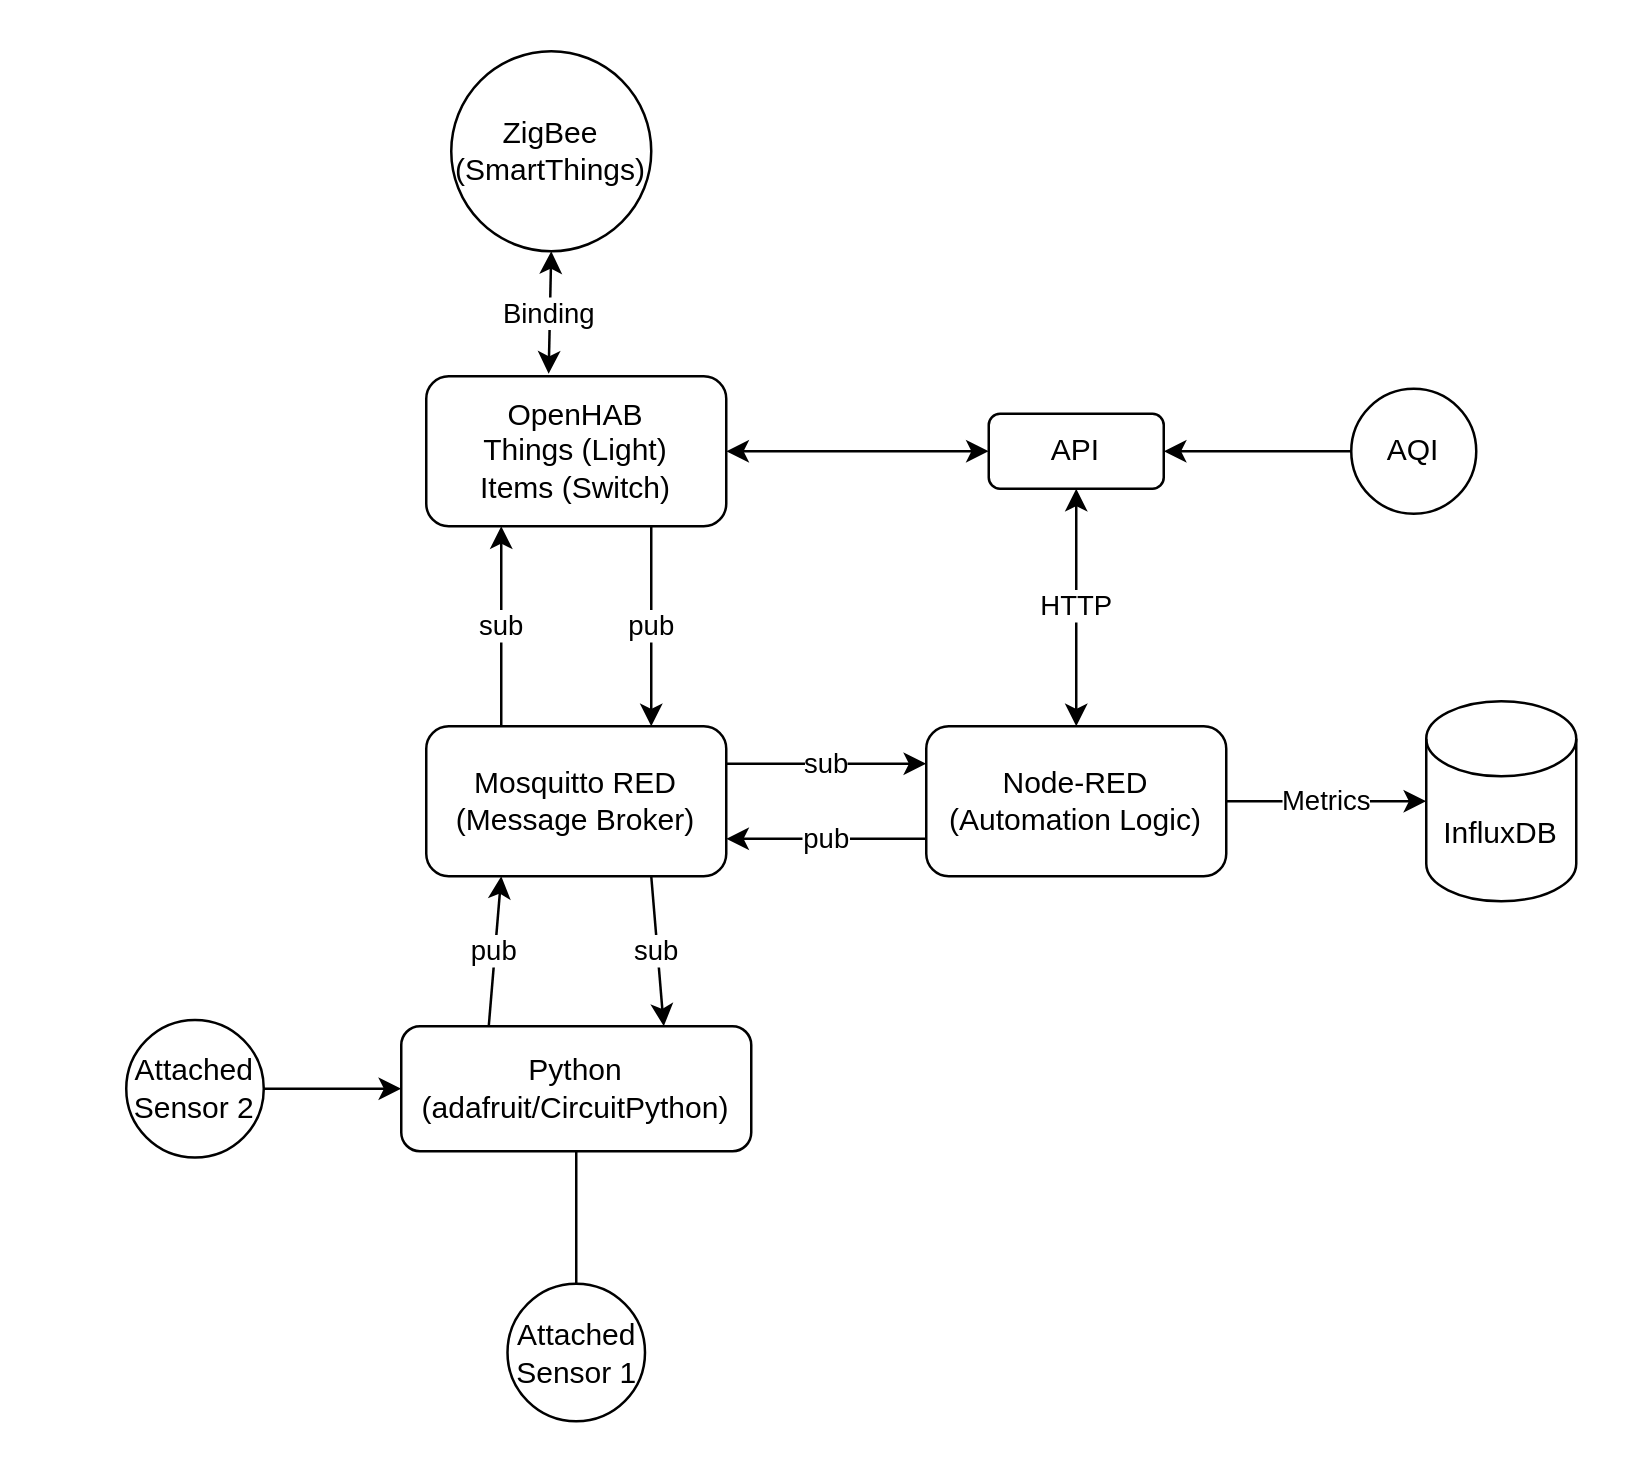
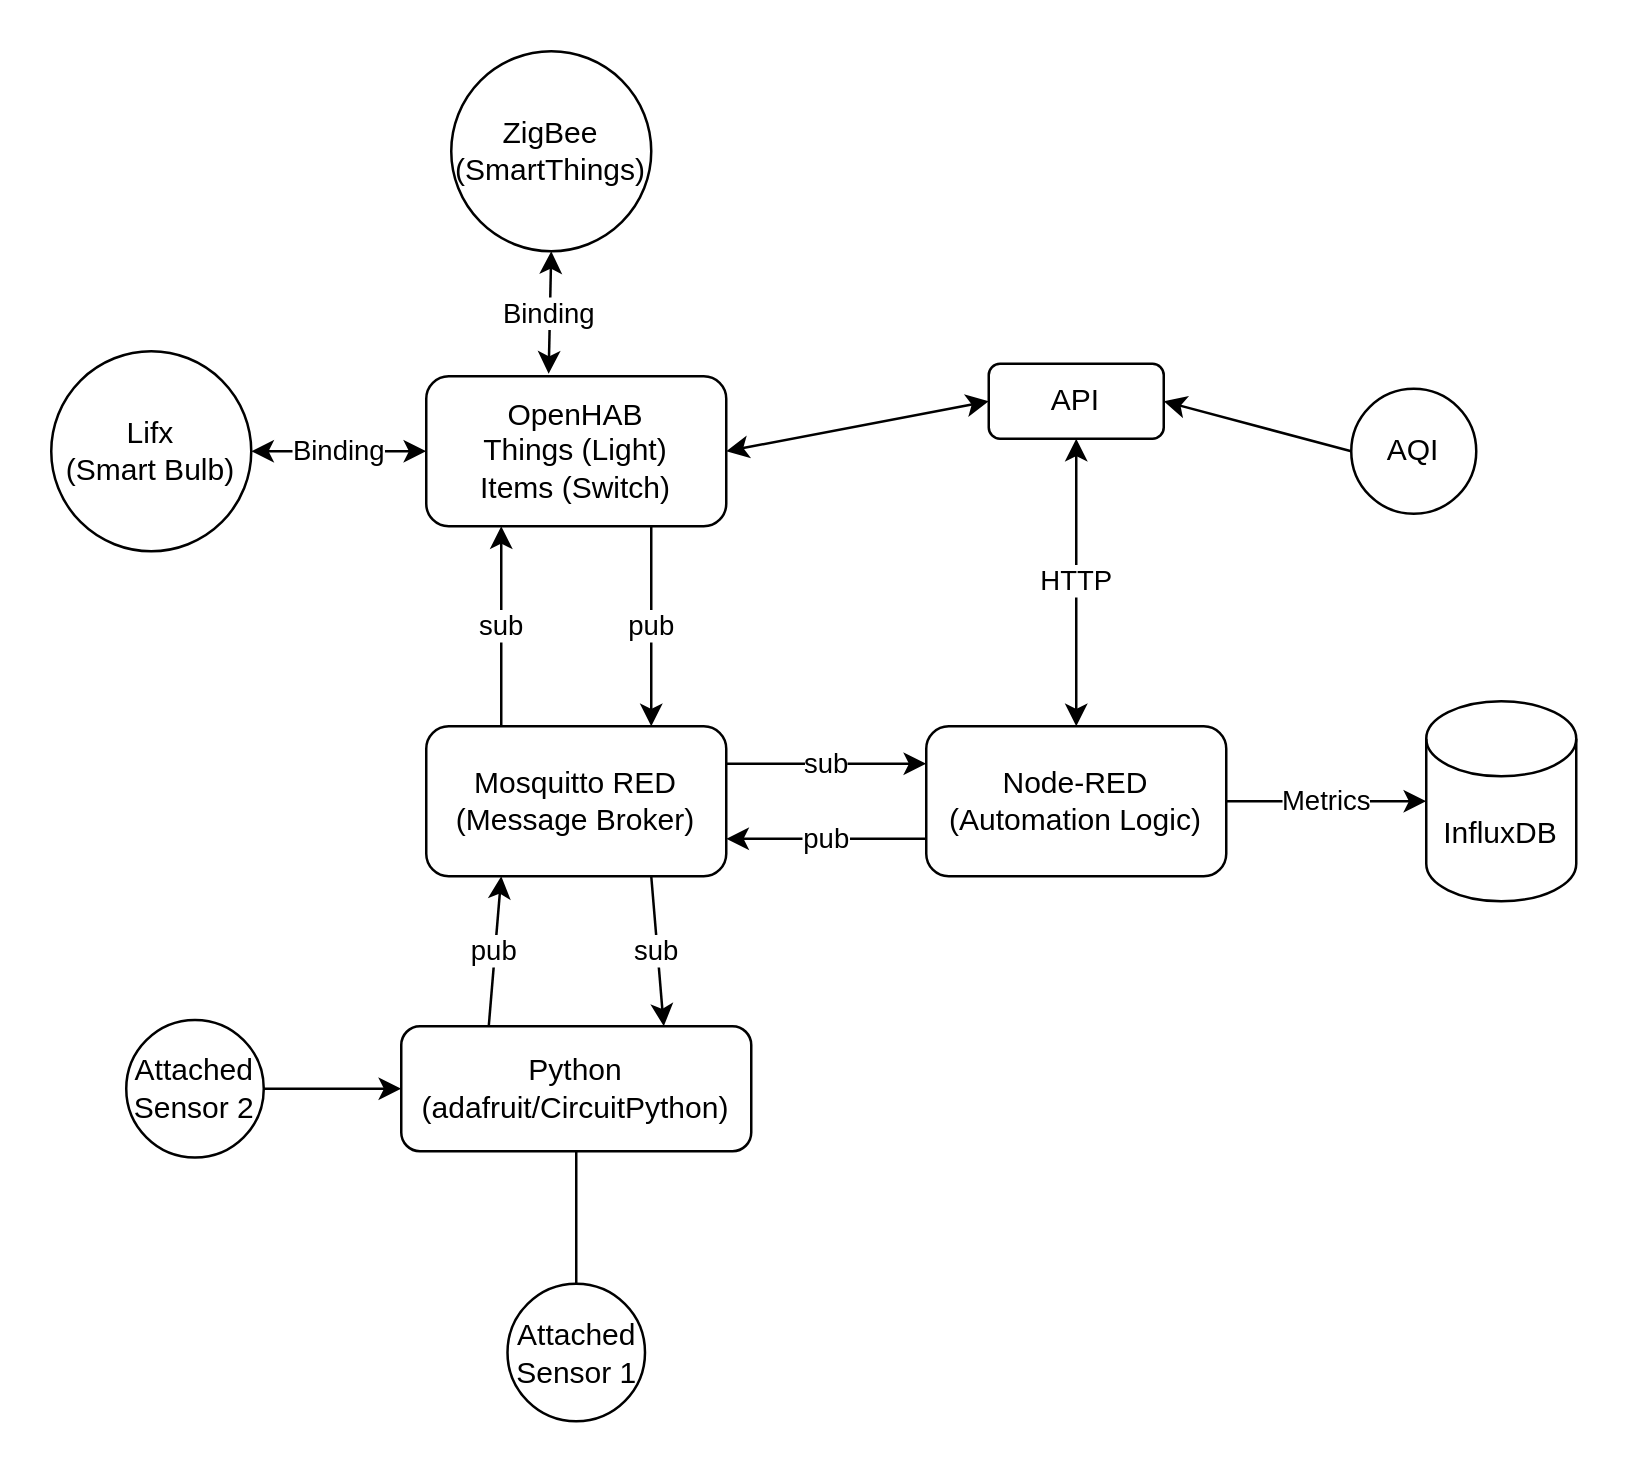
none -> (151, 451)
none -> (338, 451)
(1076, 451) -> (1076, 401)
